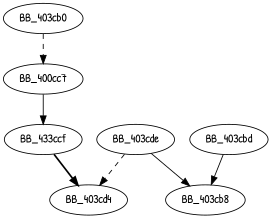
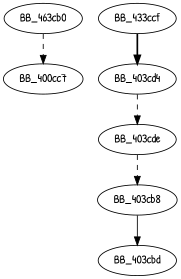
(43, 18) -> (43, 18)
(43, 105) -> none
(115, 166) -> (137, 105)
(219, 166) -> (137, 226)
(167, 167) -> (137, 166)
